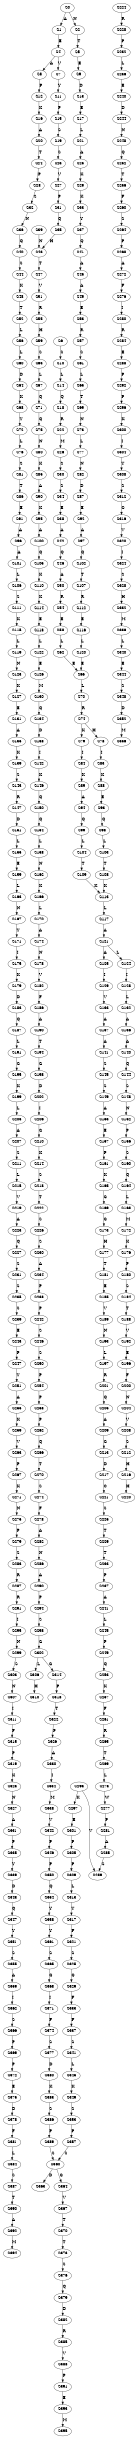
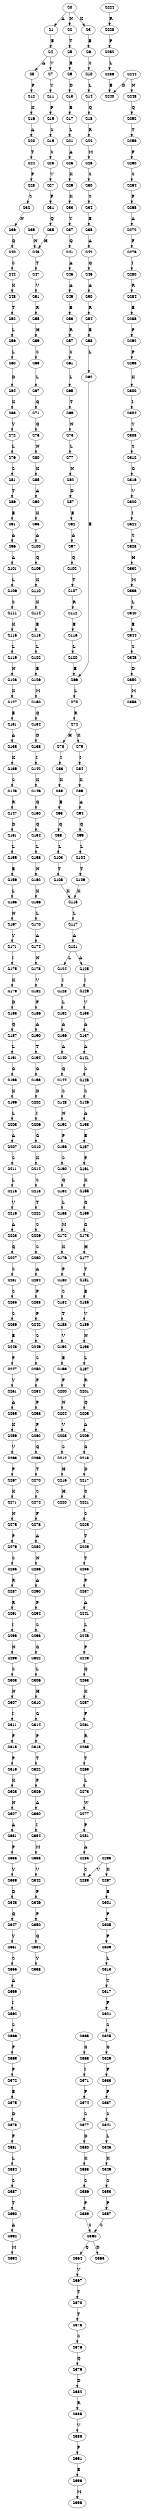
none -> (88, 30)
(122, 107) -> (122, 85)
(47, 1663) -> (36, 1713)
(49, 1942) -> none
